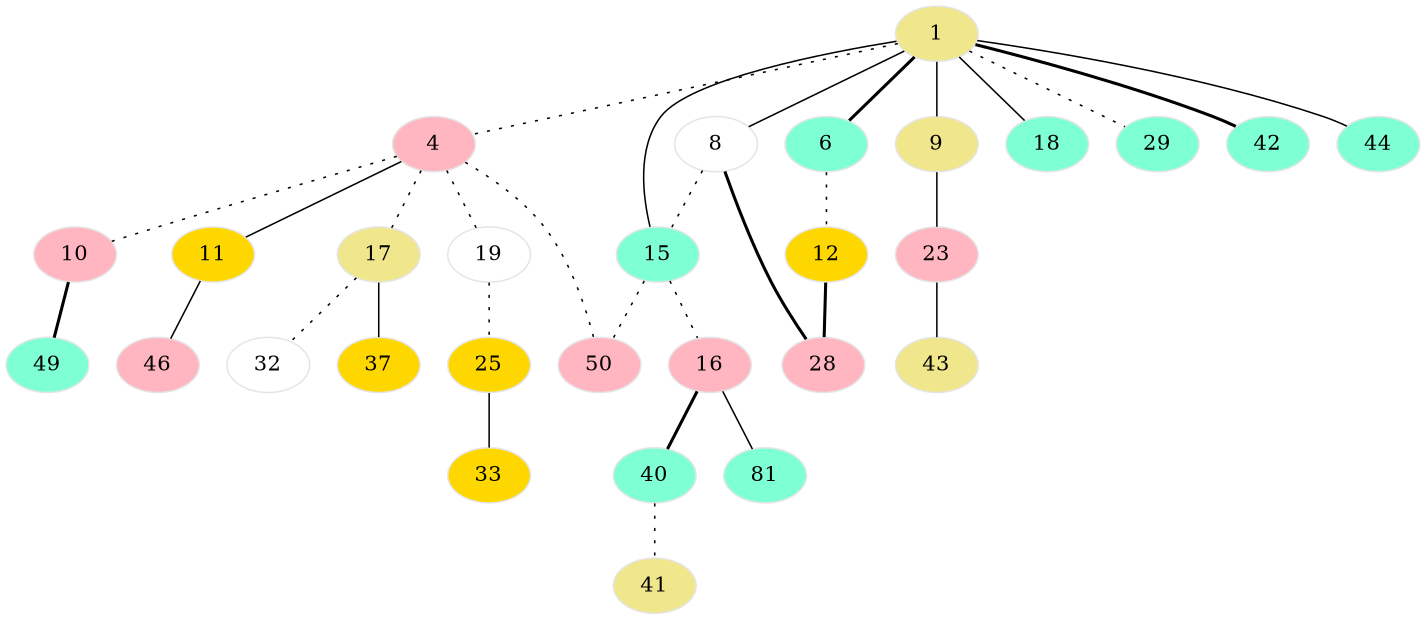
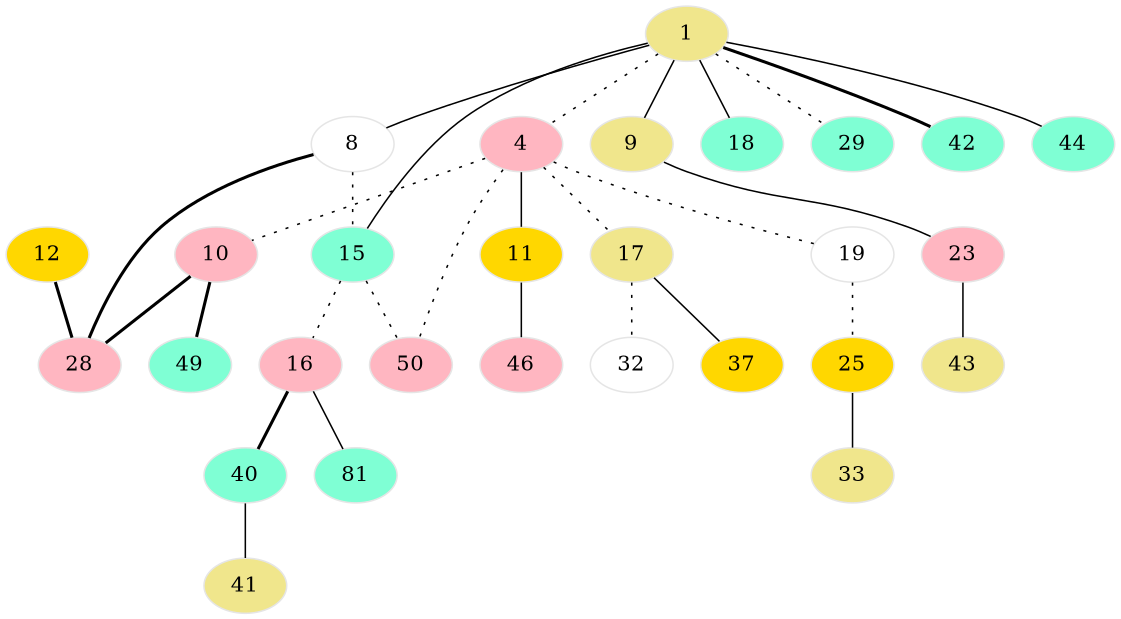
(826, 144) -> none
none -> (148, 310)
(489, 475) -> (853, 475)
(655, 531) -> (245, 531)
